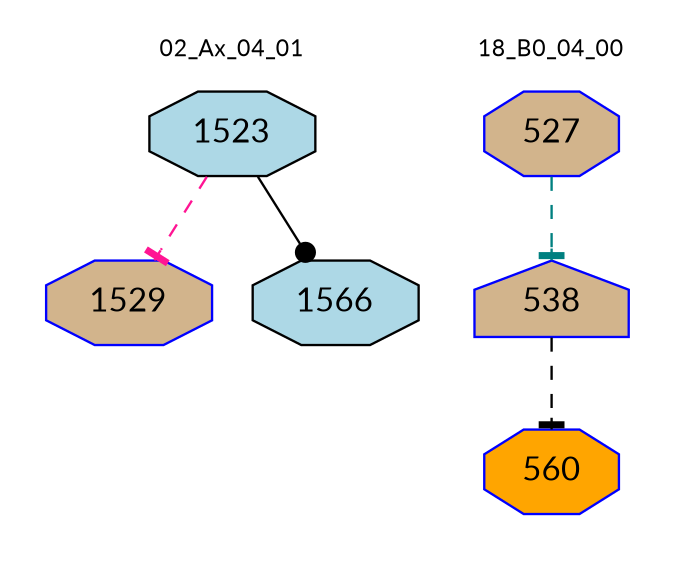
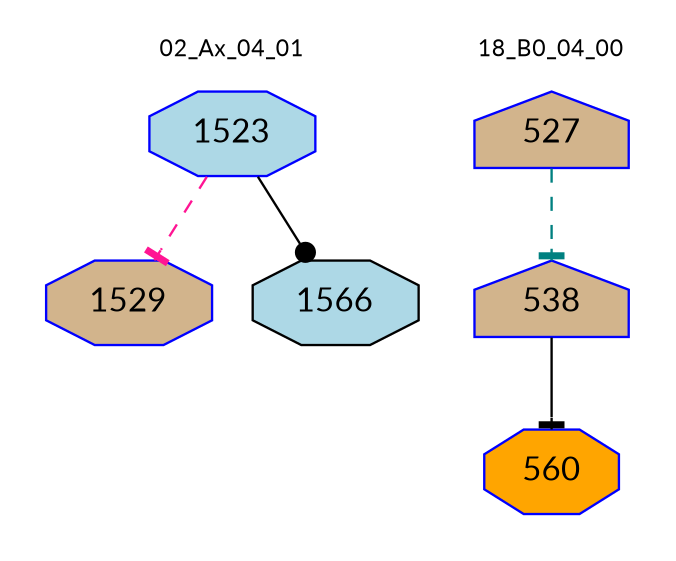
(232, 134) -> (232, 134)
(552, 134) -> (552, 134)
(552, 377) -> (552, 377)
